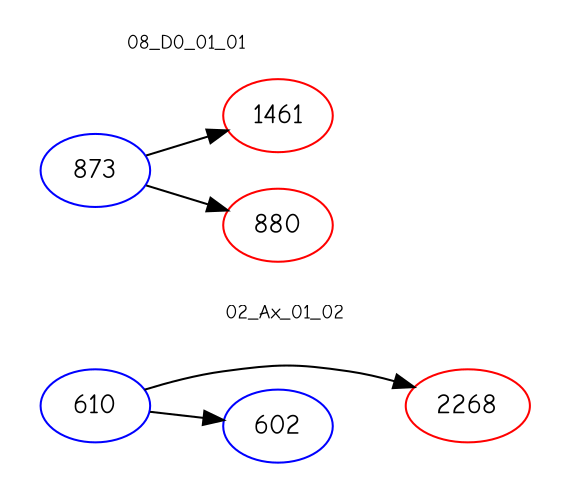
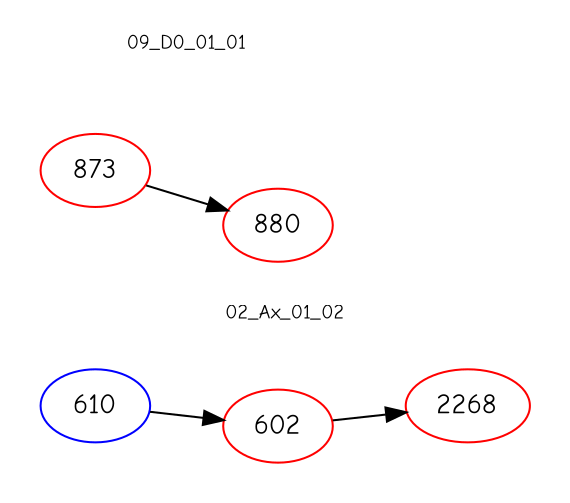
(187, 44) -> (187, 44)
(278, 116) -> none
(95, 170) -> (95, 170)
(269, 366) -> (359, 417)
(278, 426) -> (278, 426)
